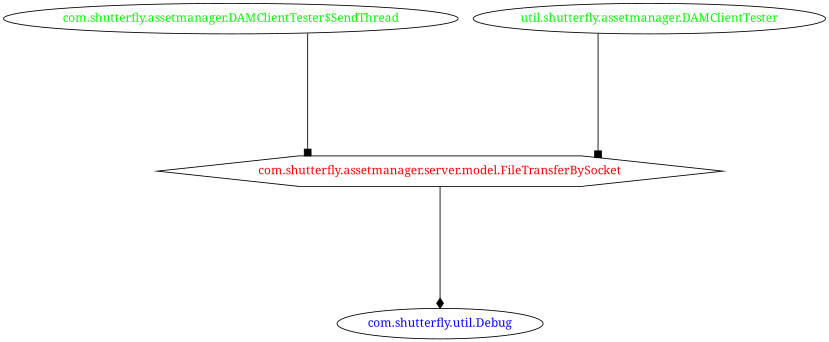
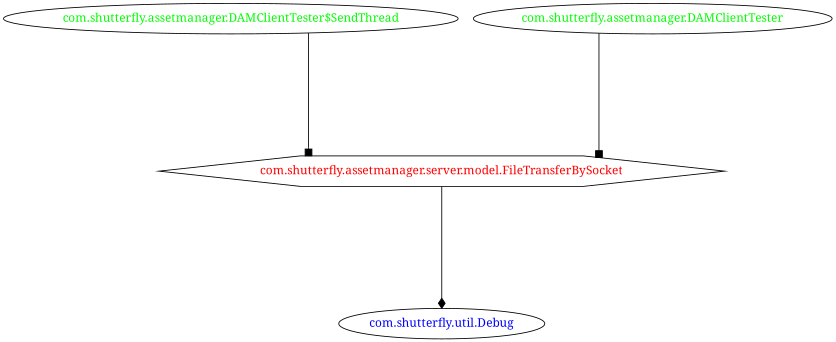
(649, 19) -> (653, 19)
